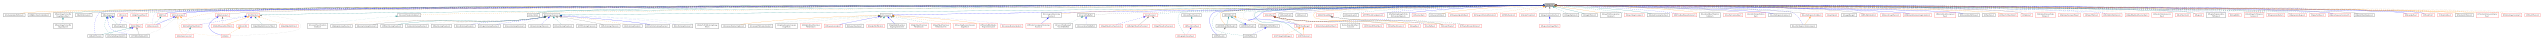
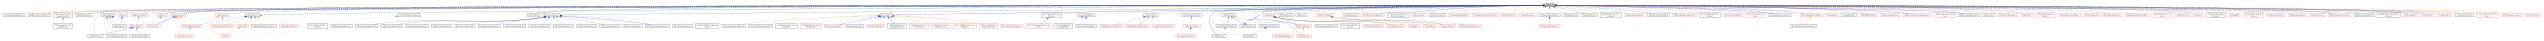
(253, 15) -> (253, 15)
(1151, 15) -> (1151, 15)
none -> (2389, 15)
(1326, 26) -> (1326, 26)
(209, 28) -> (209, 28)
(114, 30) -> (114, 30)
